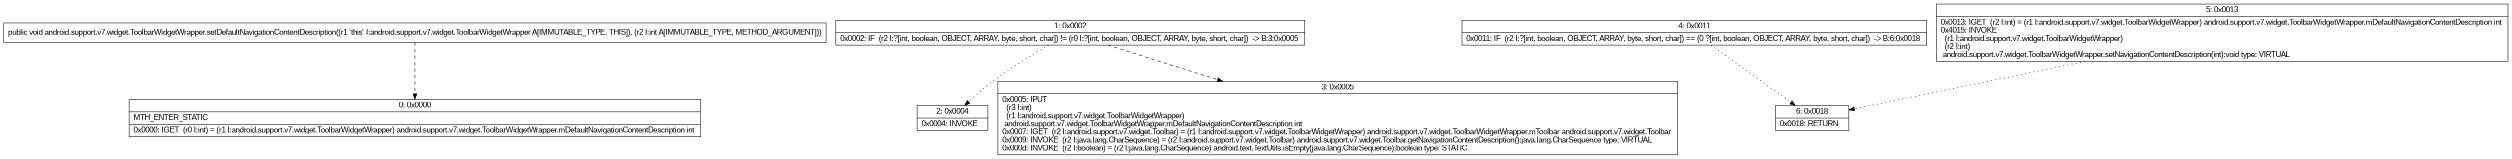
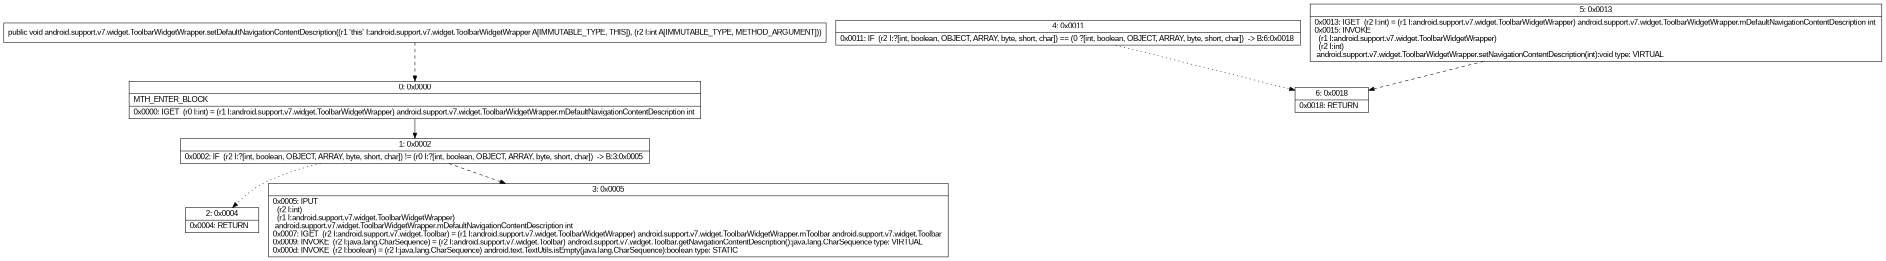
(1971, 31) -> (1345, 31)
(1970, 85) -> (1429, 75)
(1017, 108) -> (288, 210)
(171, 118) -> (171, 100)
(953, 124) -> (222, 226)
none -> (415, 126)
